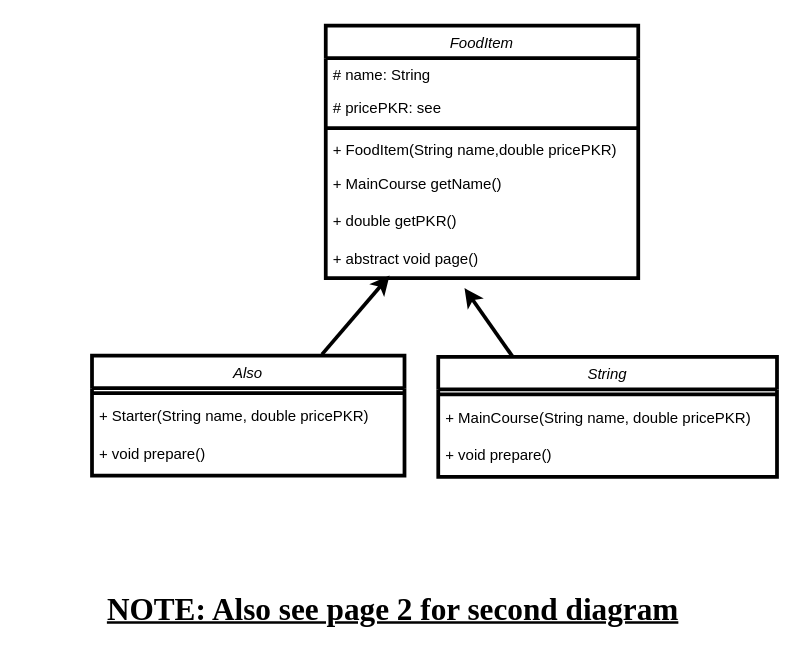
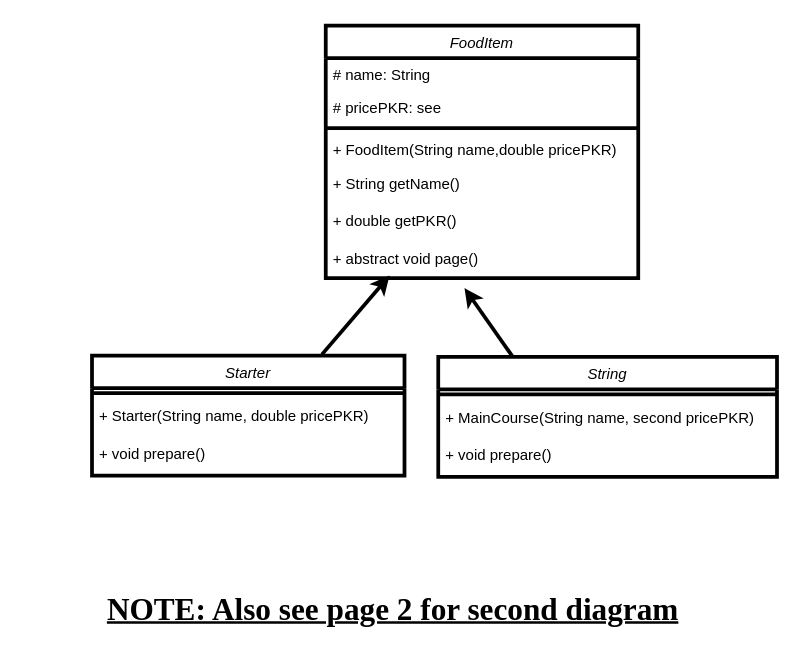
(420, 184) -> (403, 184)
(248, 373) -> (248, 373)
(604, 418) -> (606, 418)
